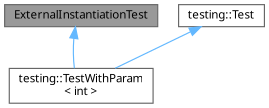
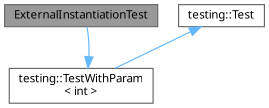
(73, 53) -> (89, 42)
